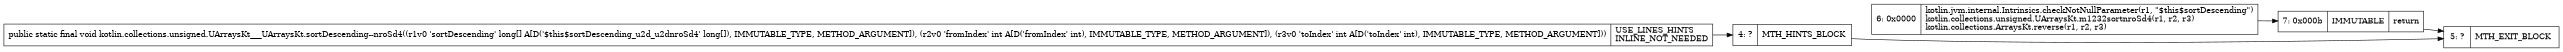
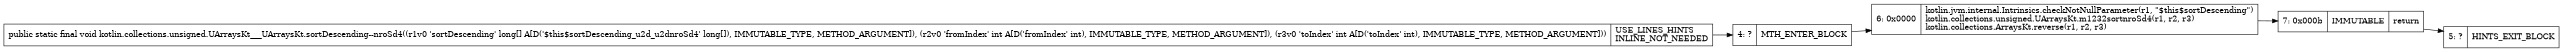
(1804, 35) -> (1804, 35)
(2513, 37) -> (2513, 37)
(2145, 42) -> (1859, 31)
